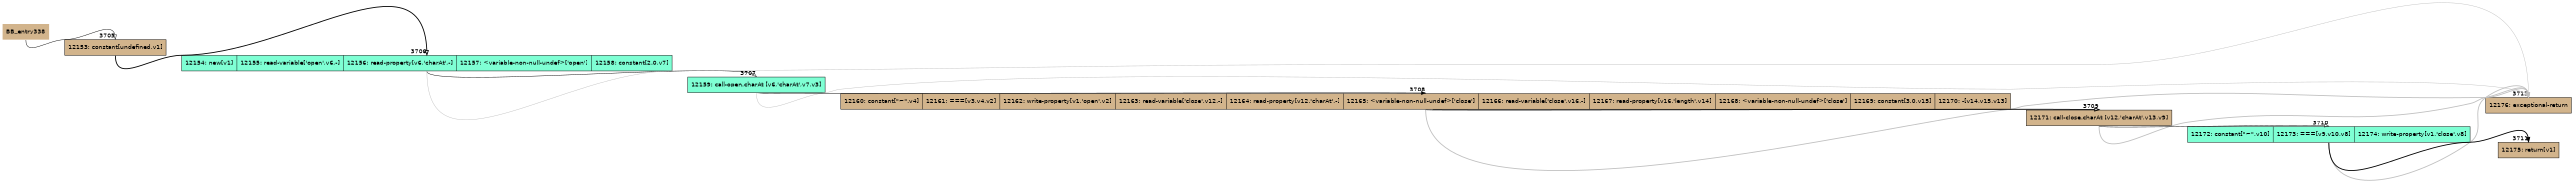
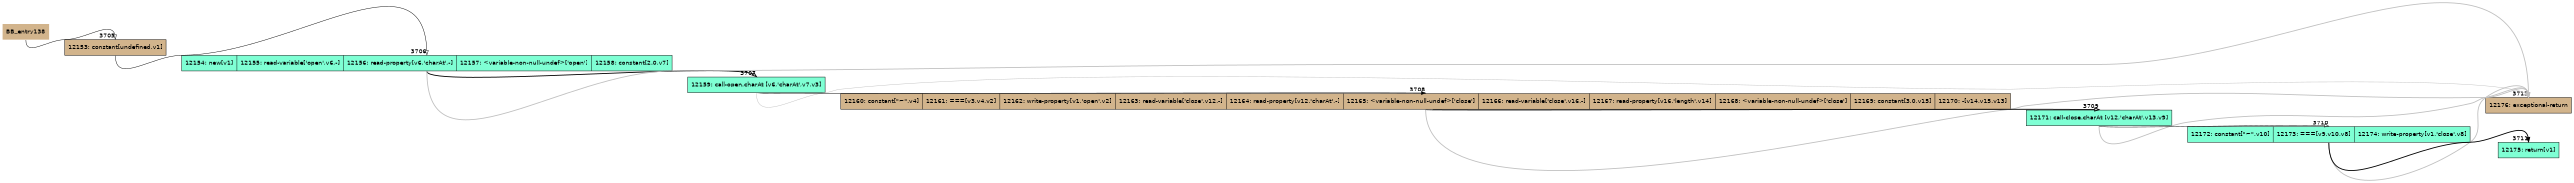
(26, 32) -> (26, 32)
(280, 35) -> (280, 35)
(1490, 64) -> (1490, 64)
(590, 74) -> (590, 74)
(2099, 118) -> (2099, 118)
(2529, 150) -> (2529, 150)
